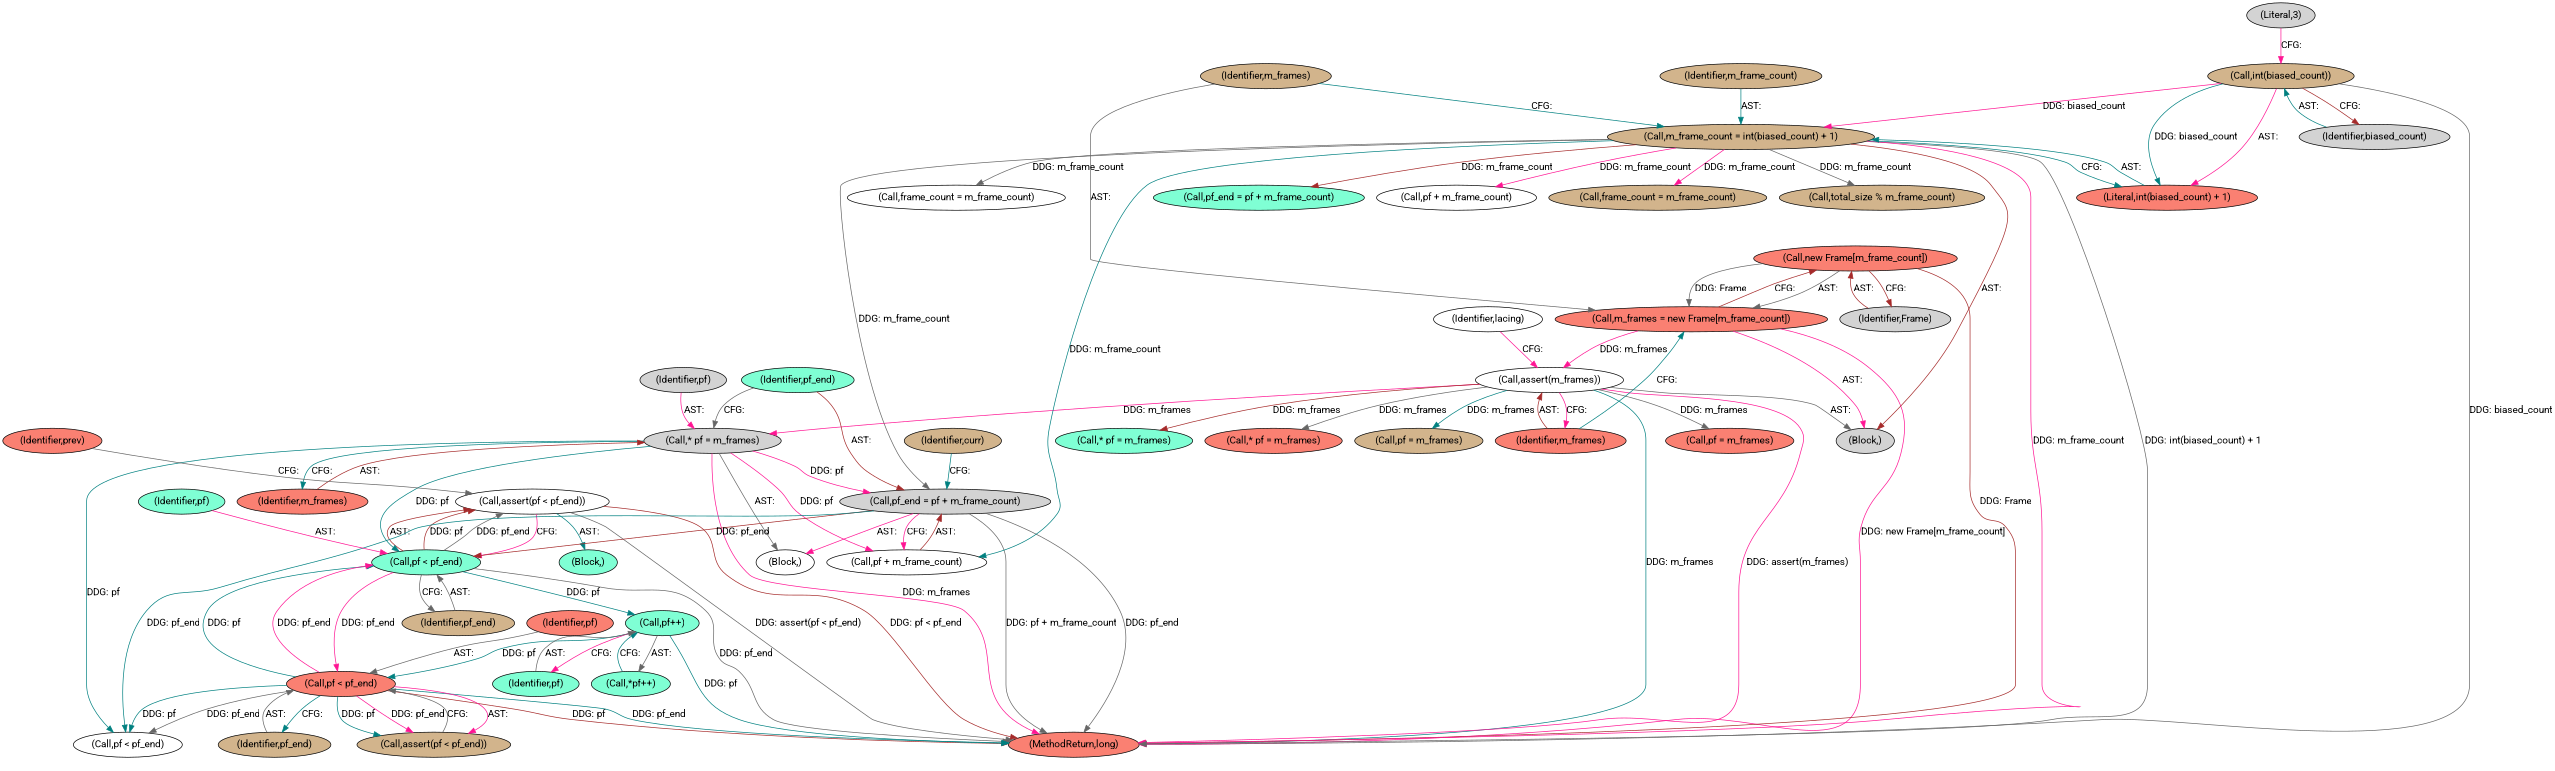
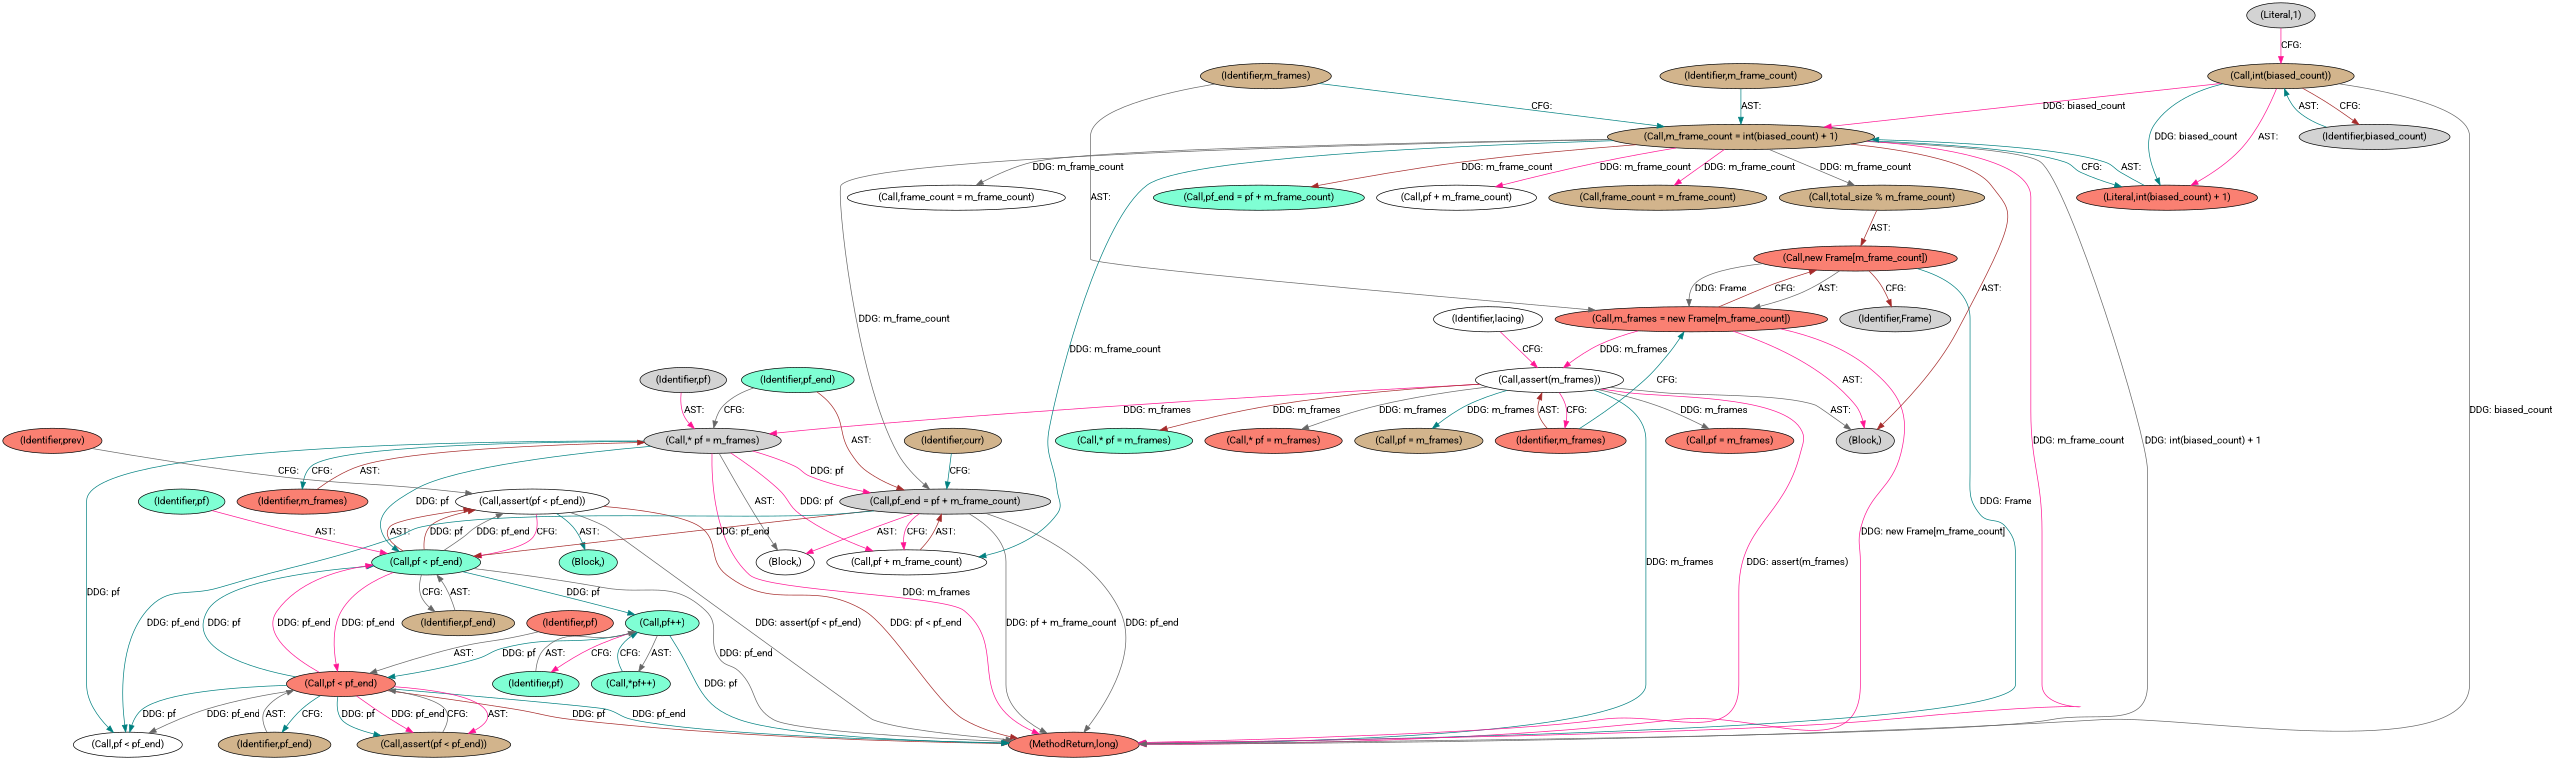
(2281, 15) -> (2281, 15)
(1855, 296) -> (1870, 225)
(1816, 720) -> (1816, 720)
